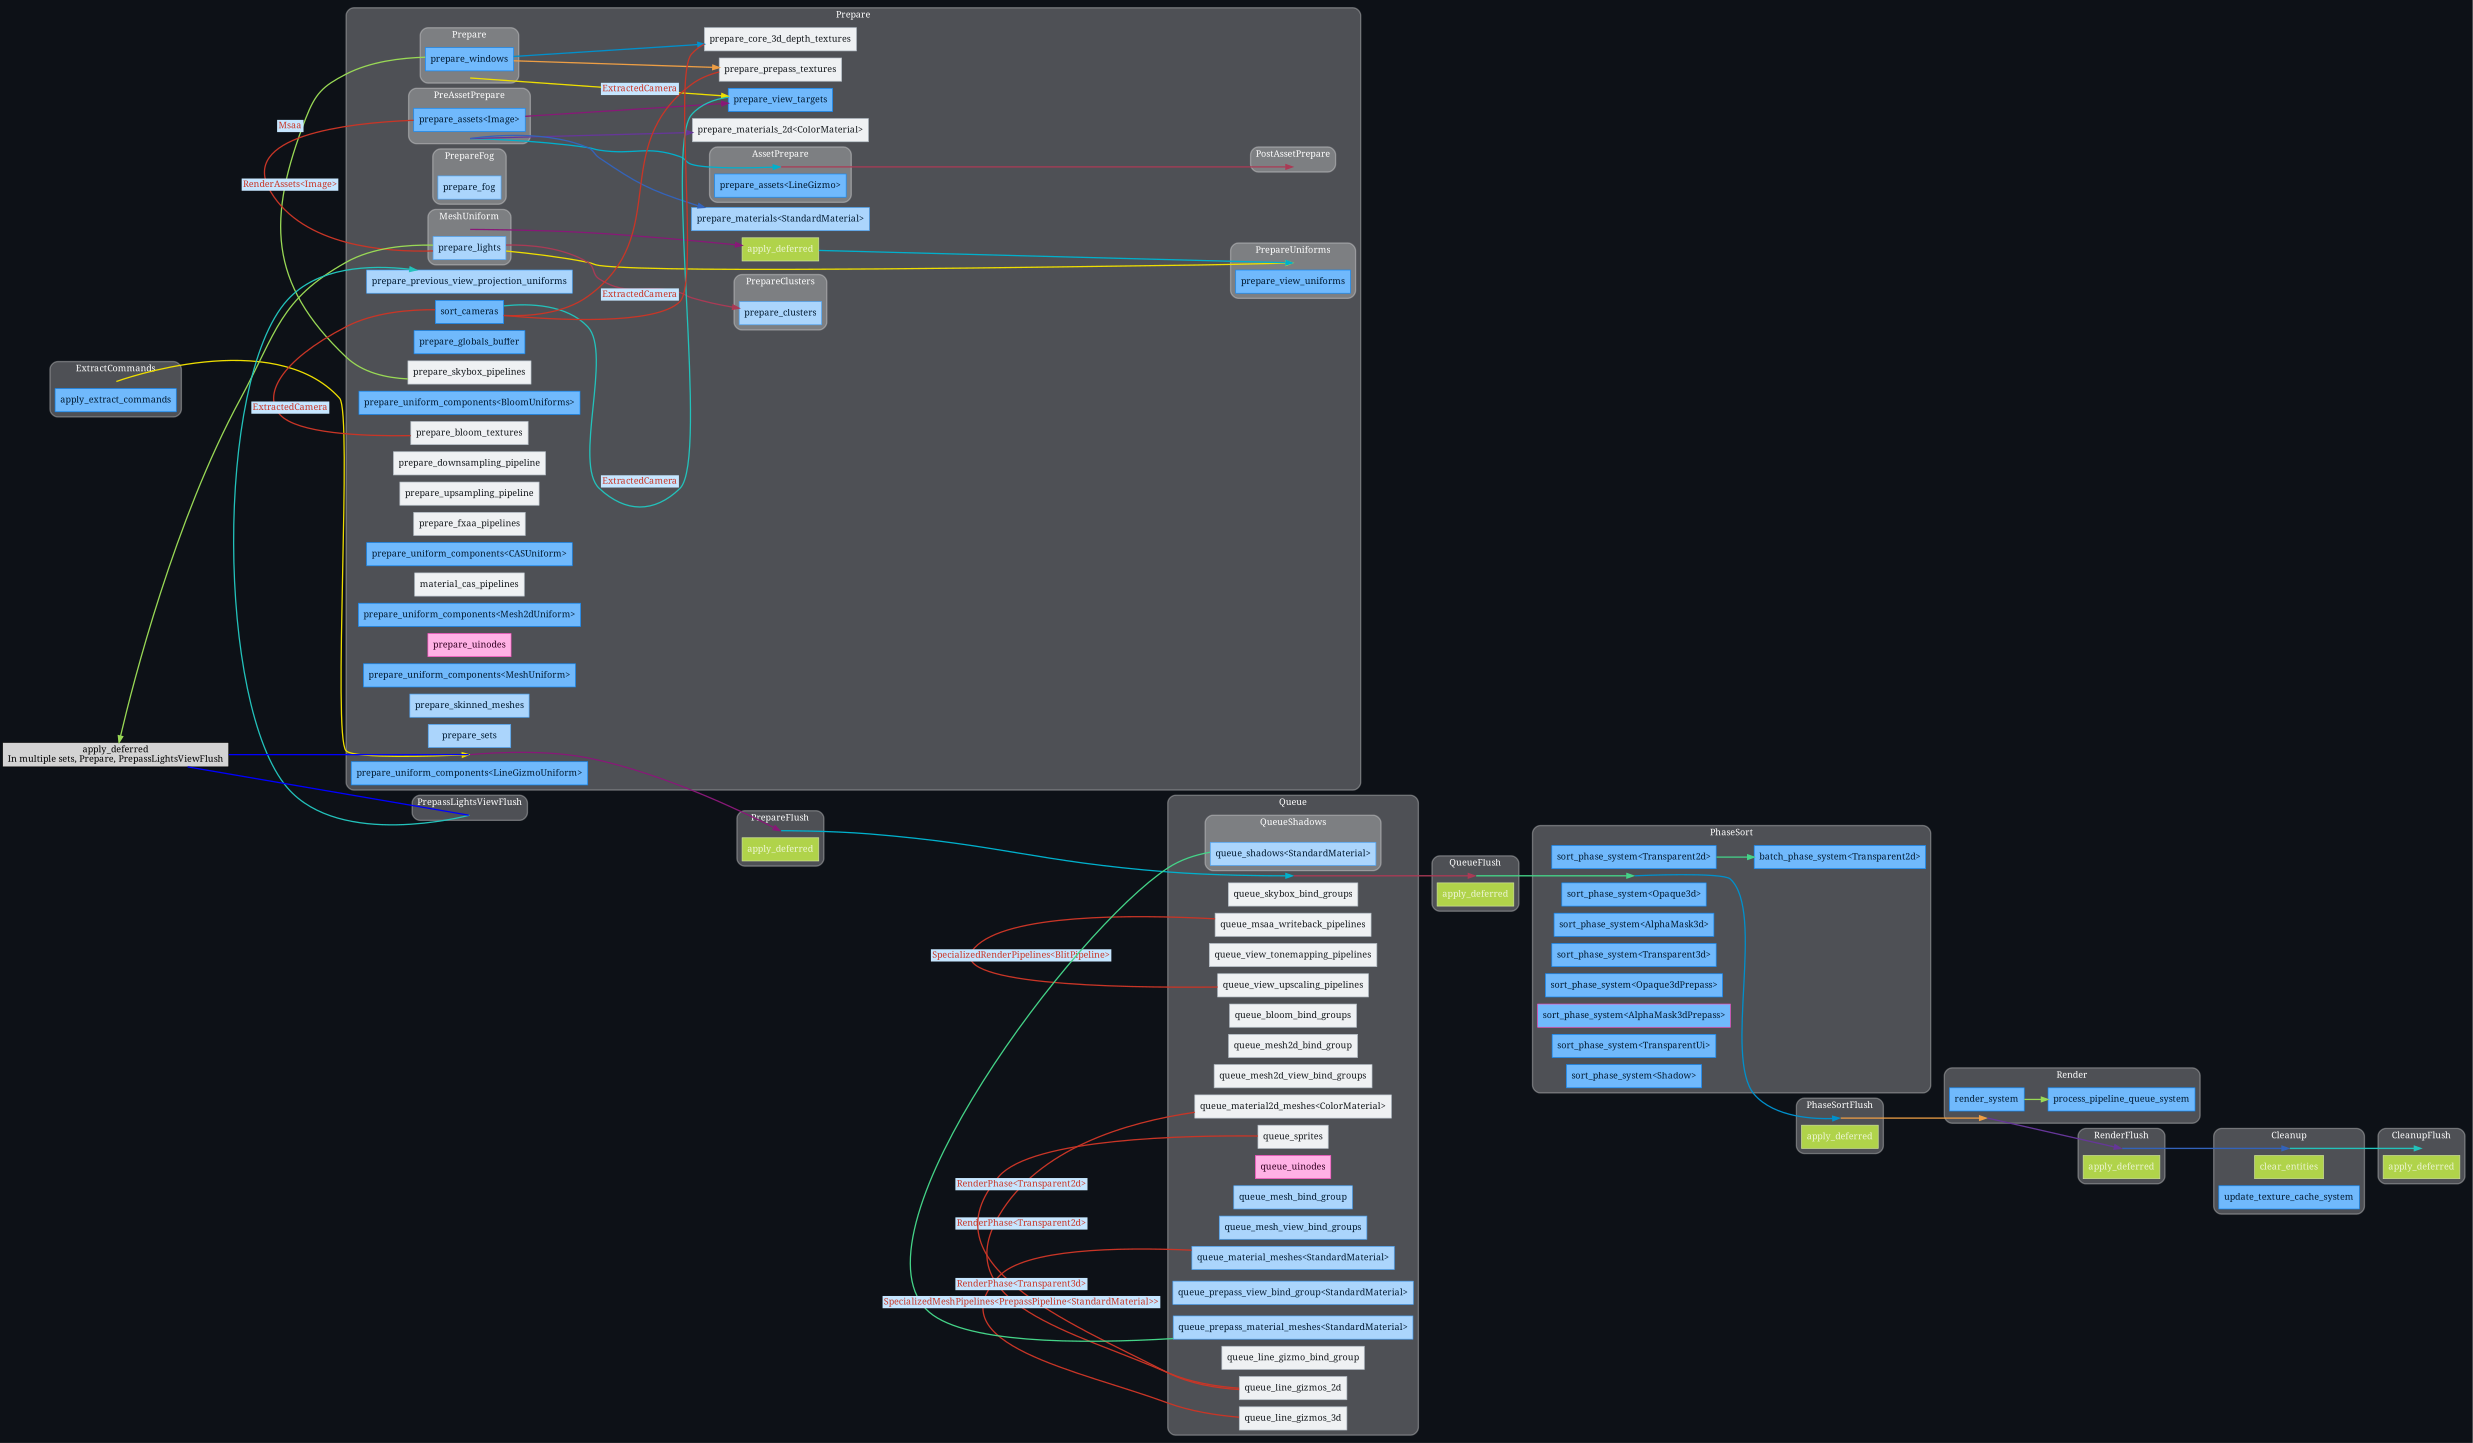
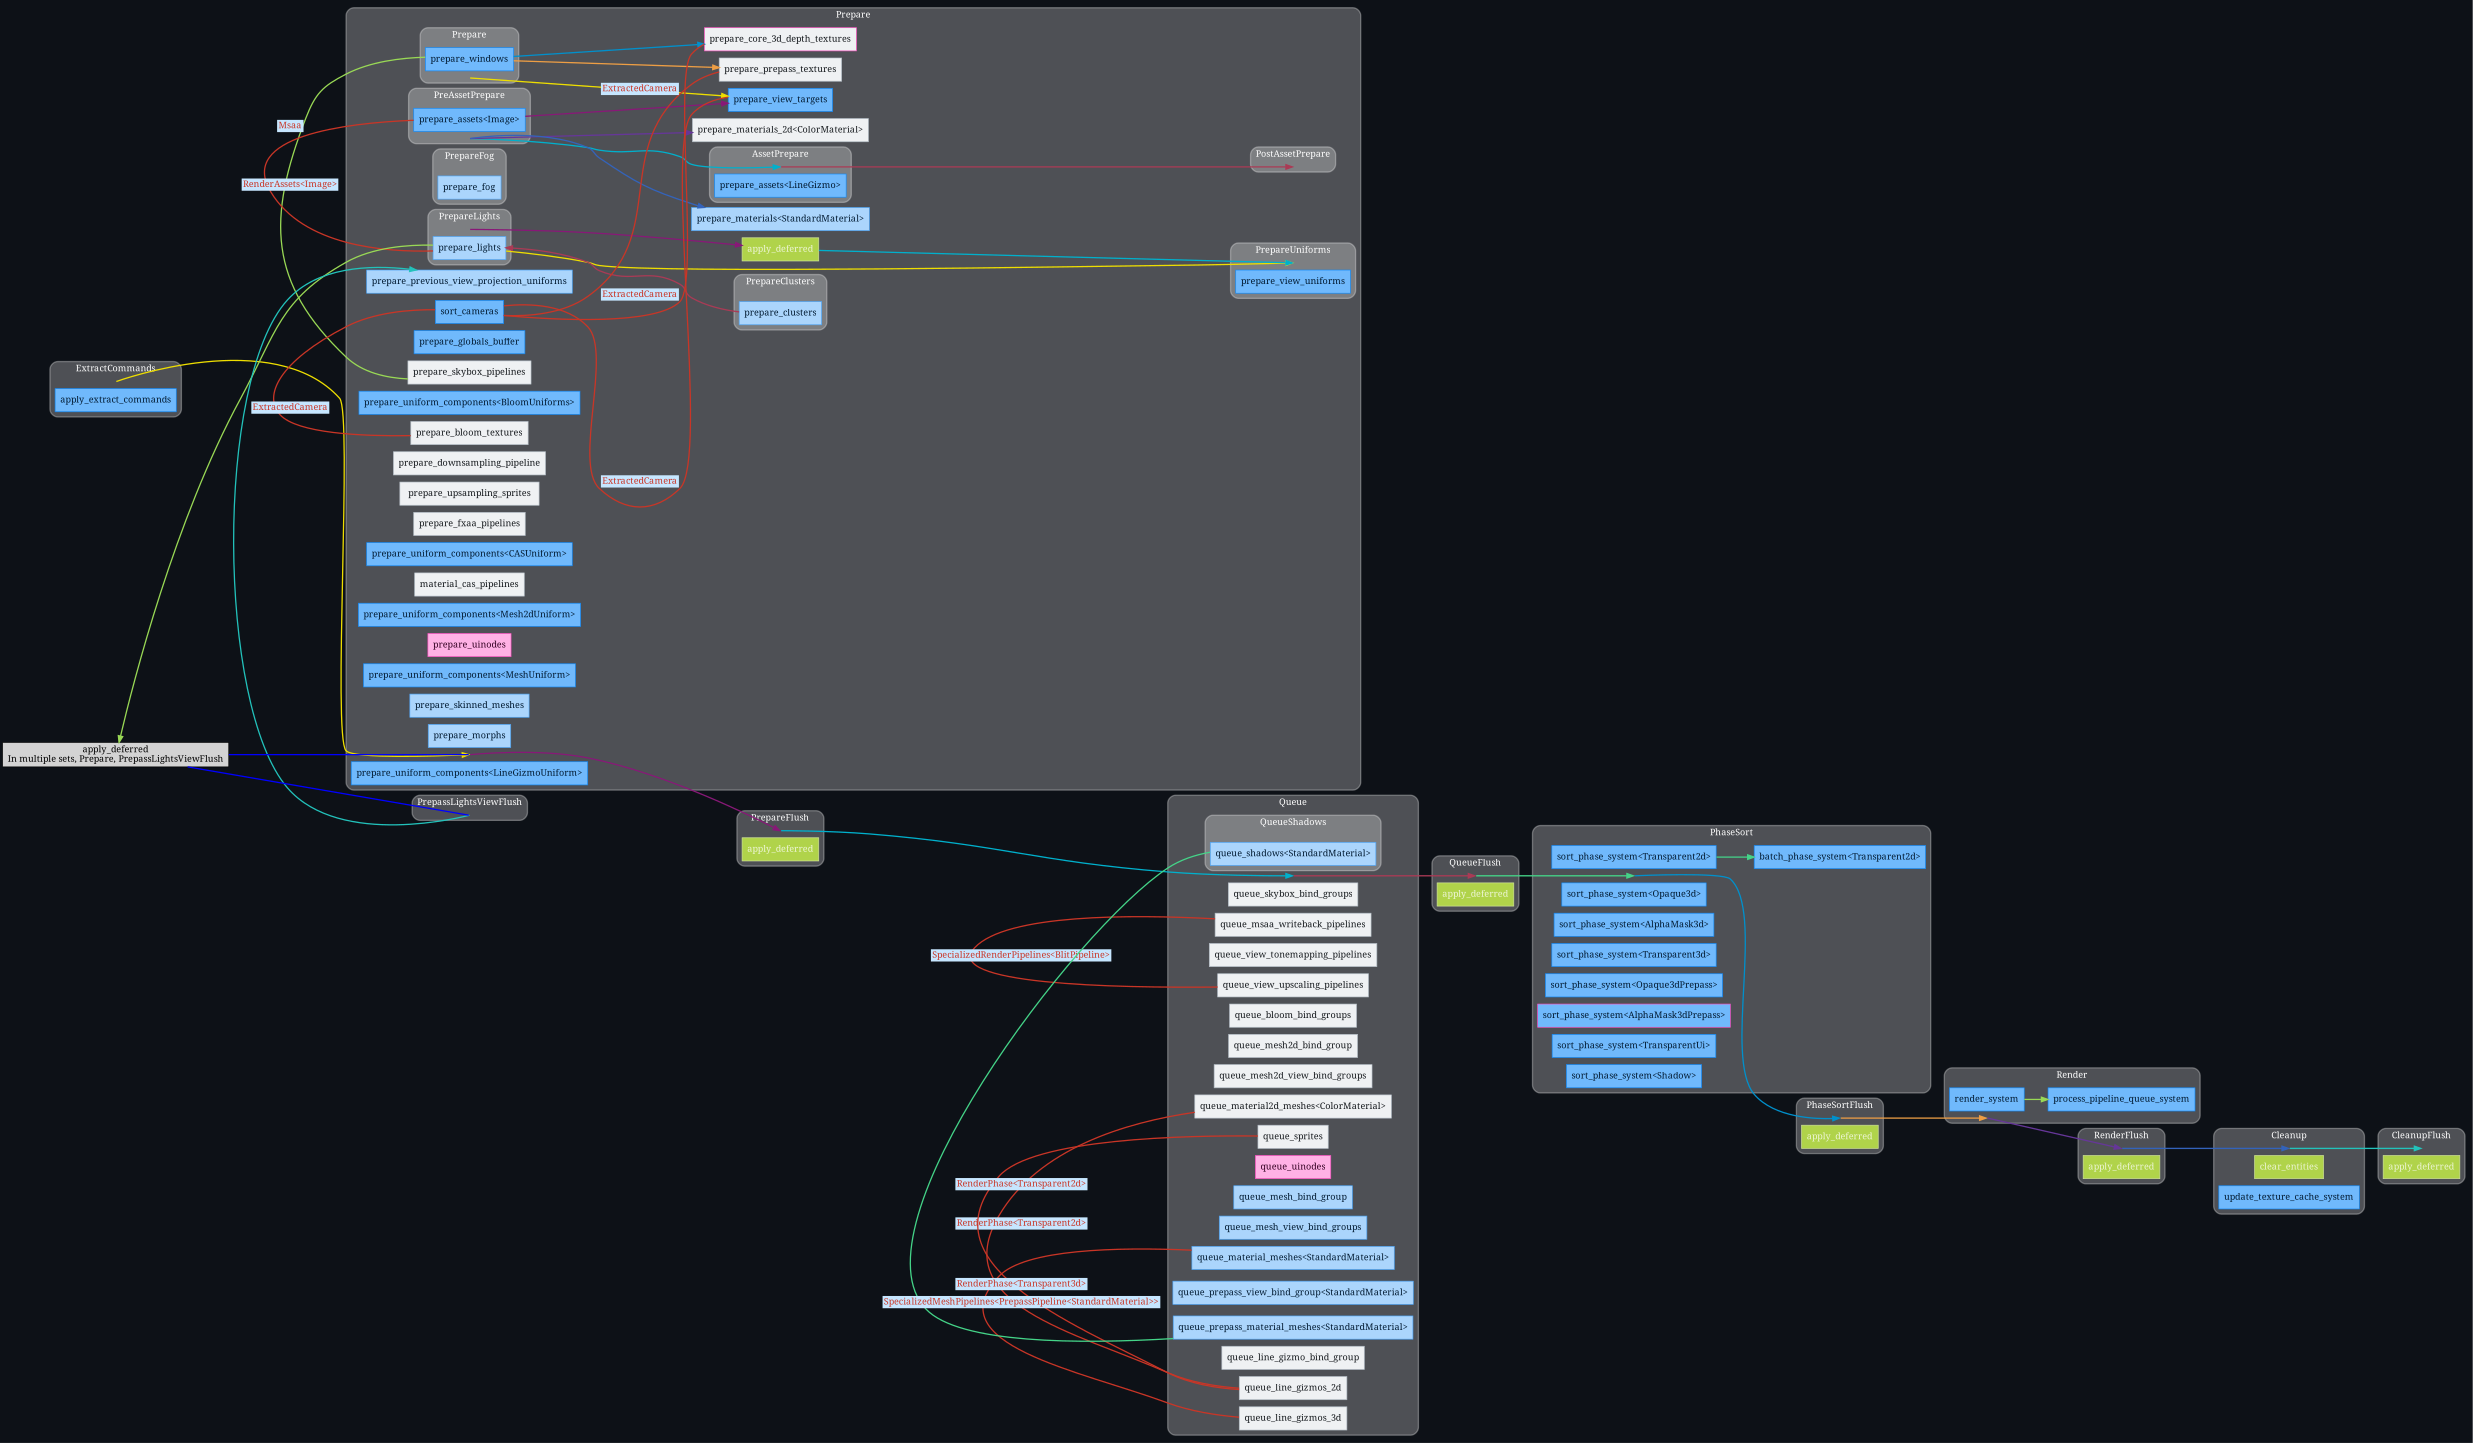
(780, 39) -> (780, 39)
(469, 217) -> (469, 217)
(614, 286) -> (628, 276)
(689, 454) -> (689, 454)
(469, 494) -> (469, 494)
(469, 736) -> (469, 736)
